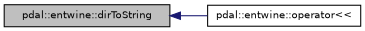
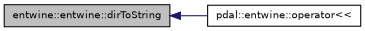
(87, 16) -> (87, 16)
